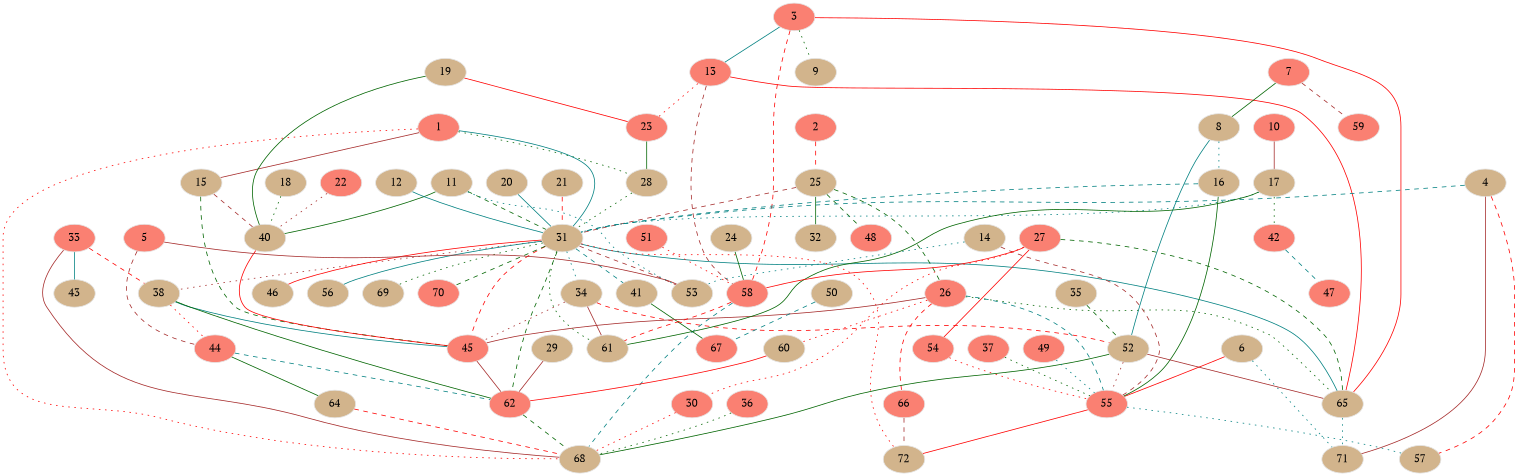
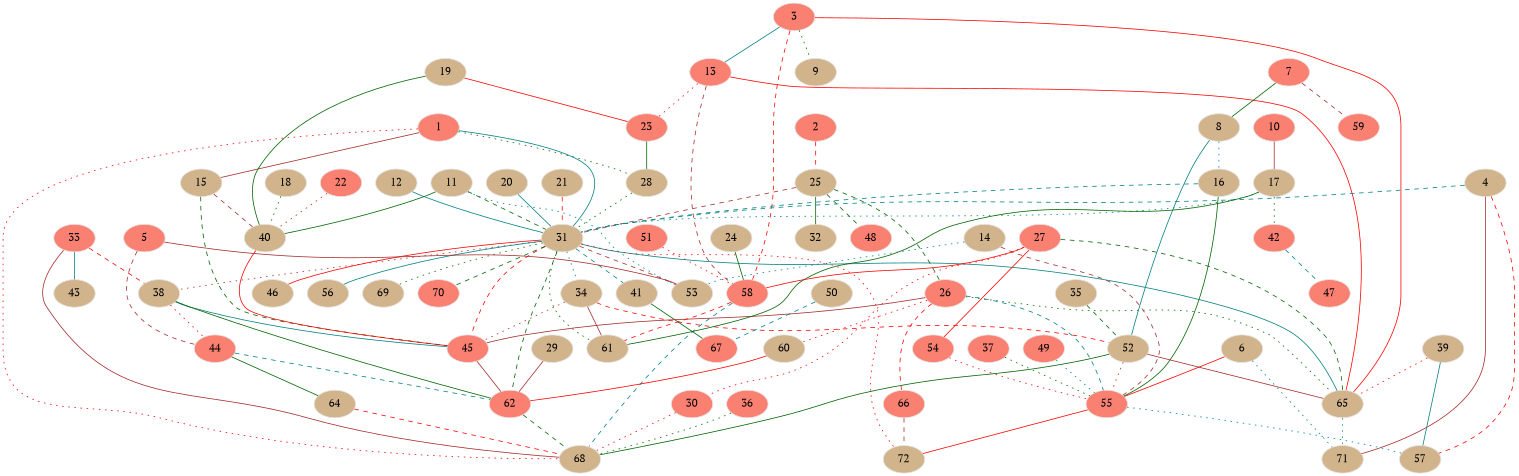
none -> (1443, 349)
